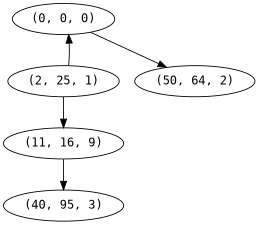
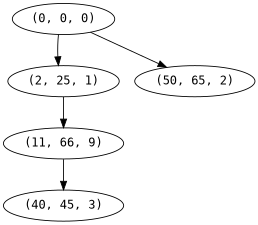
(69, 54) -> (58, 46)
(195, 81) -> (195, 81)
(64, 143) -> (64, 143)
(64, 206) -> (64, 206)
